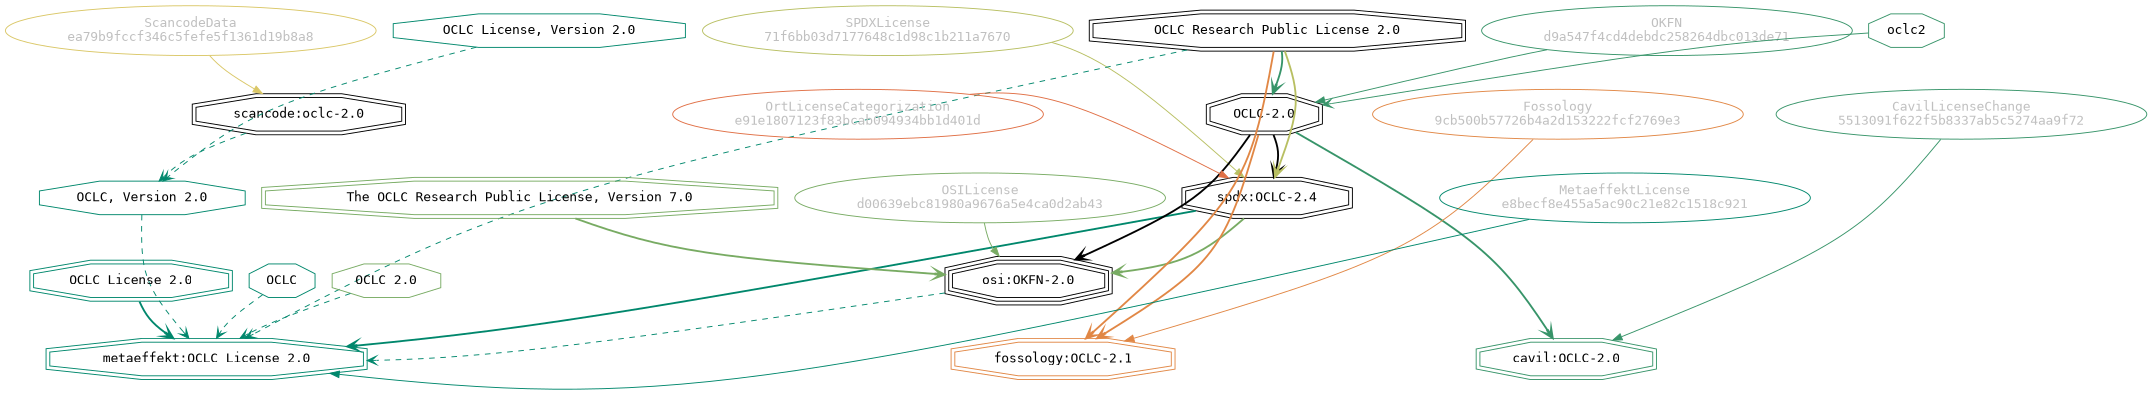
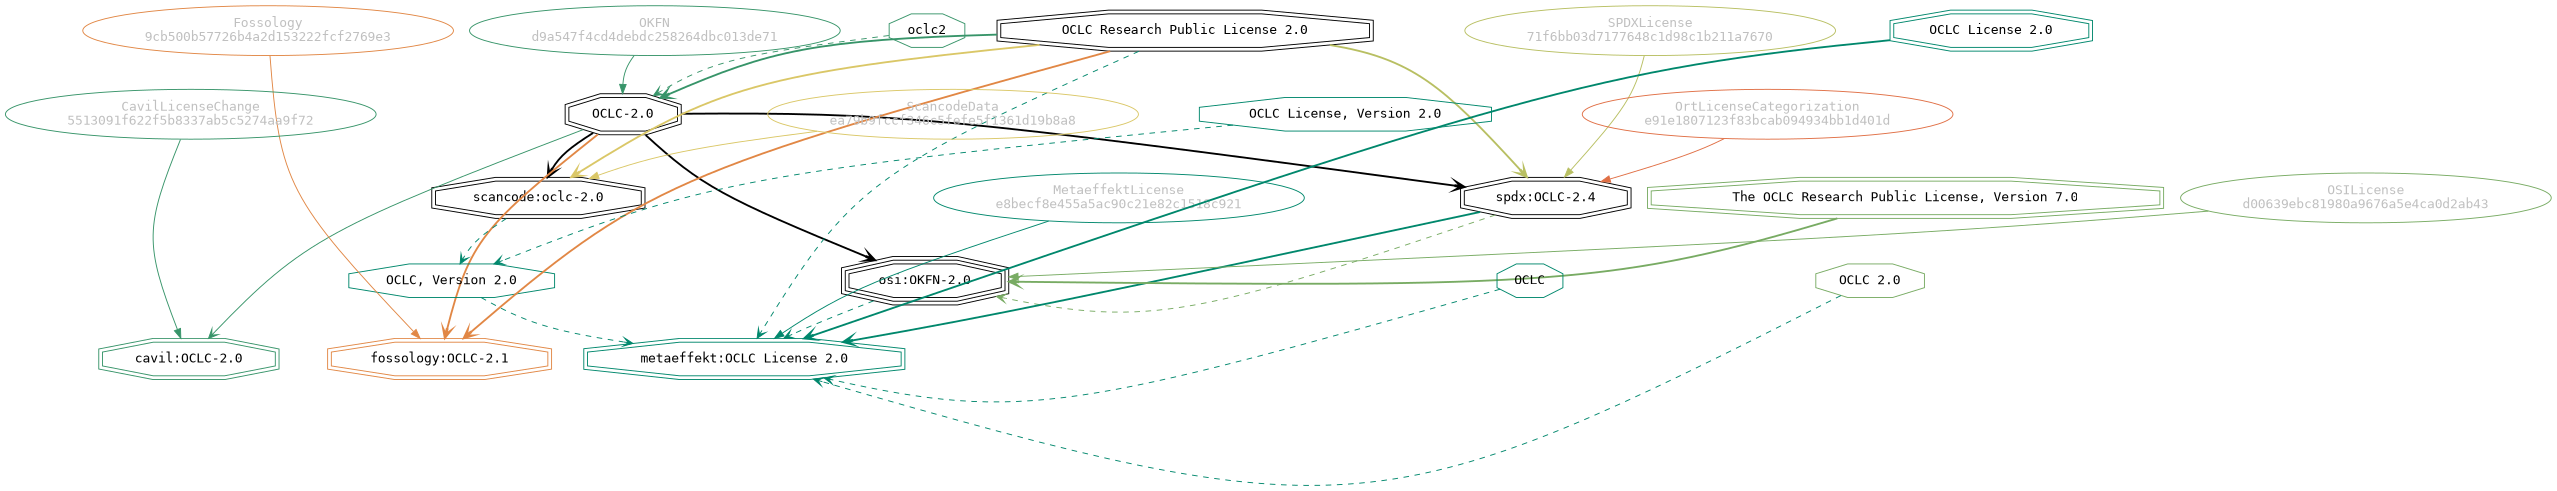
(1599, 62) -> (755, 56)
none -> (800, 77)
none -> (571, 149)
(1435, 216) -> (386, 209)
(1188, 257) -> (1255, 291)
